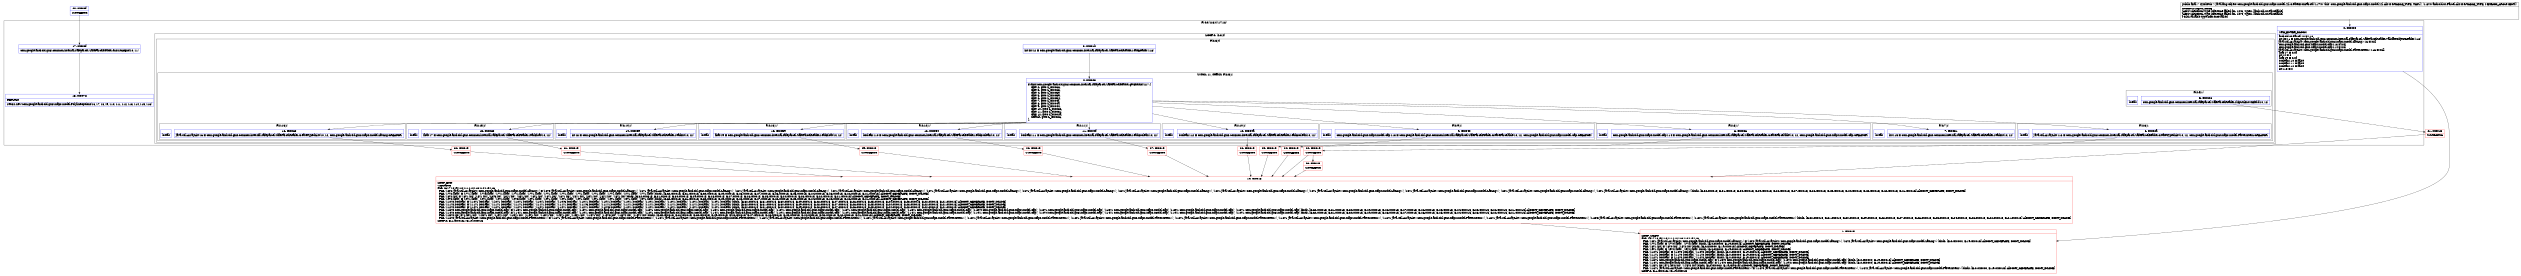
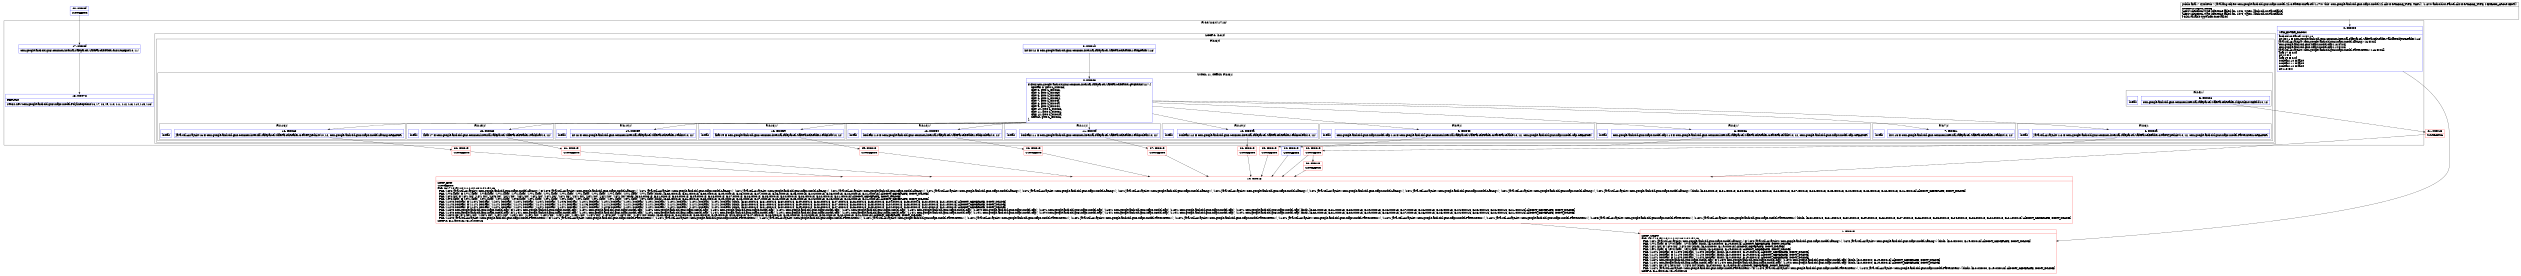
(1044, 88) -> (1046, 88)
(1291, 151) -> (1291, 151)
(444, 186) -> (445, 186)
